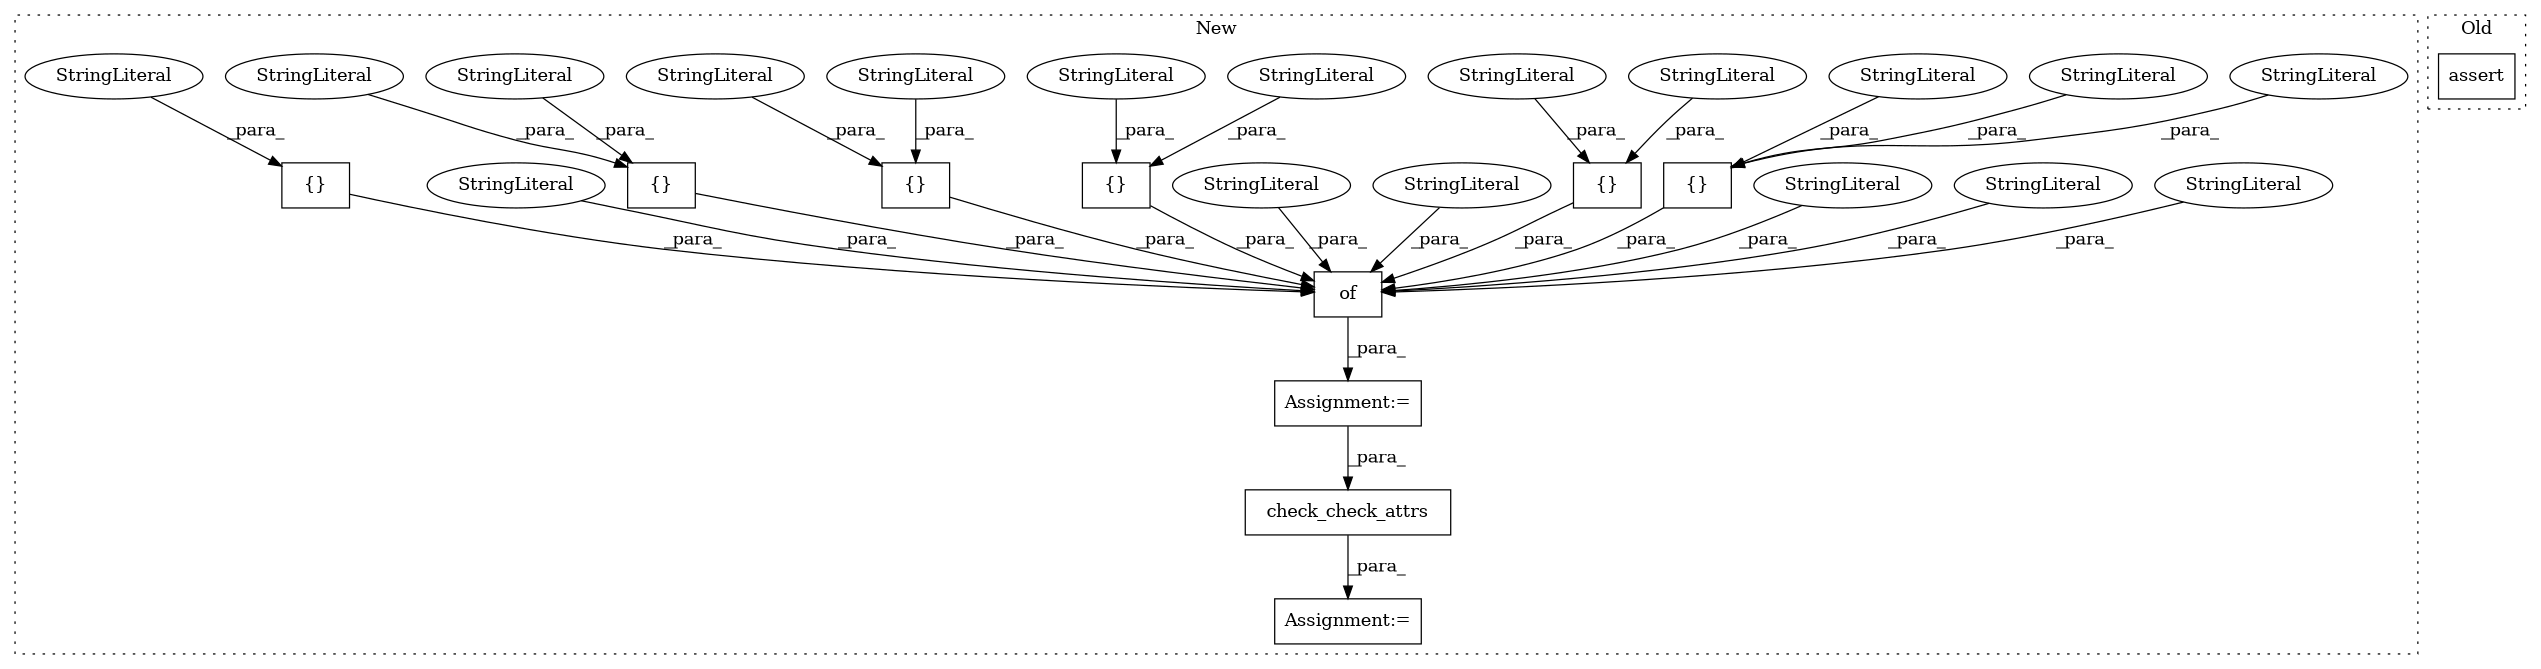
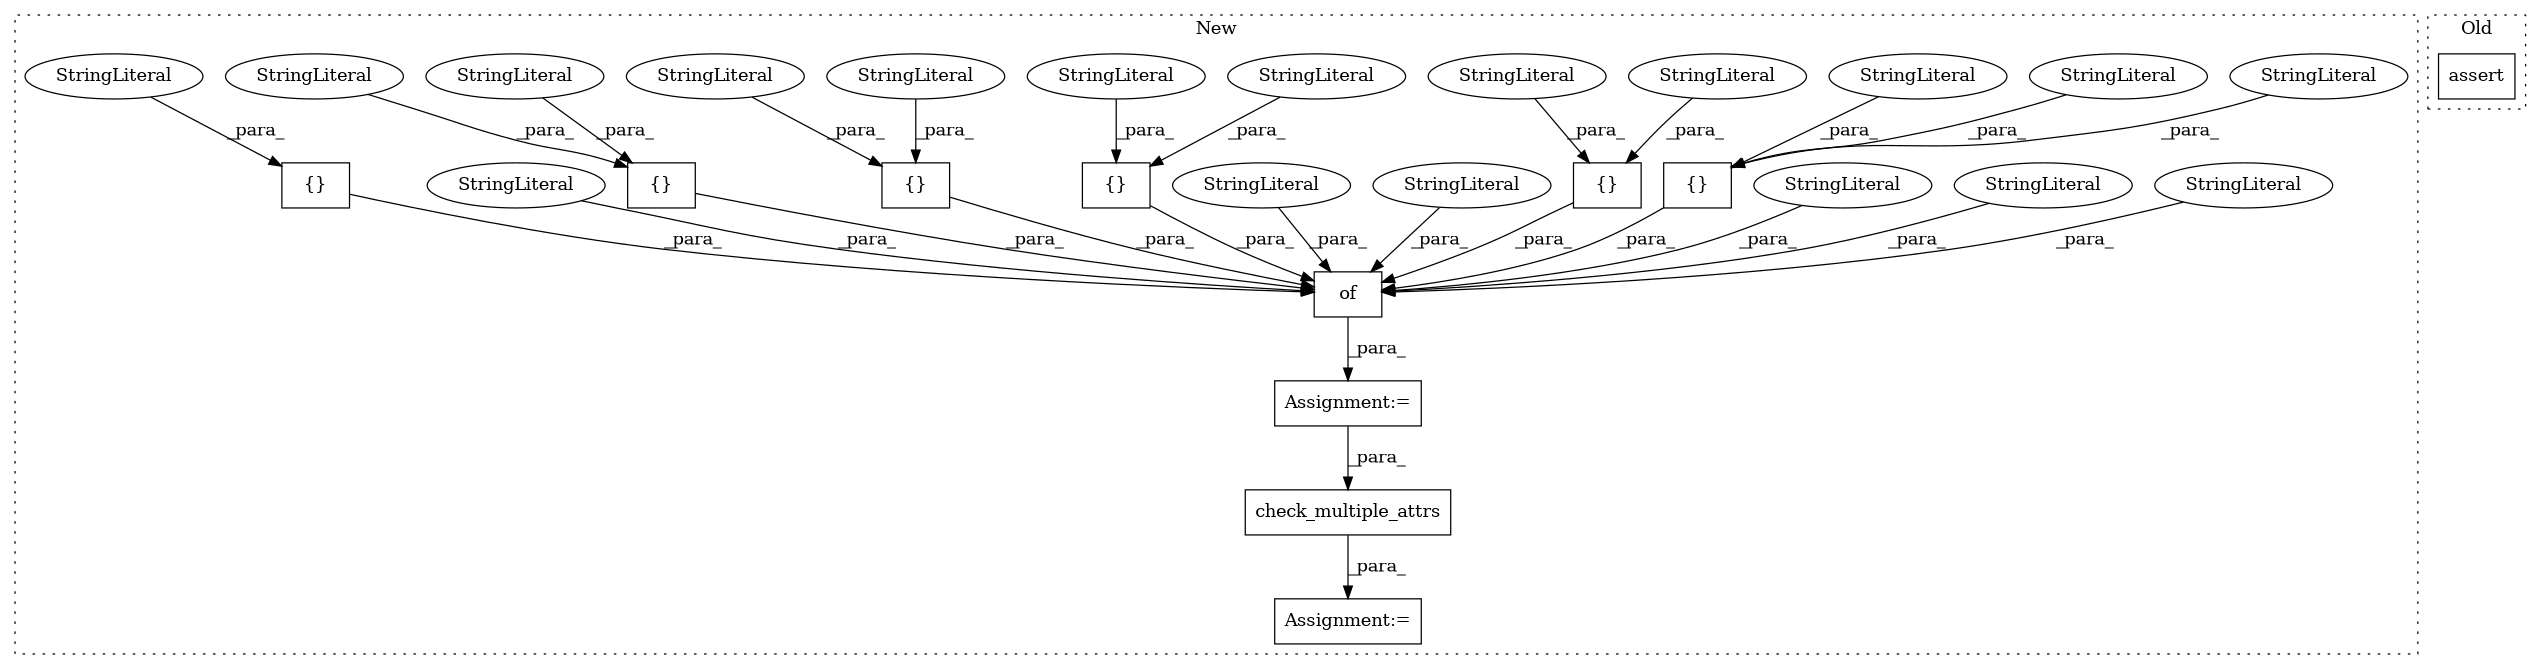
(1348, 512) -> (1348, 512)
